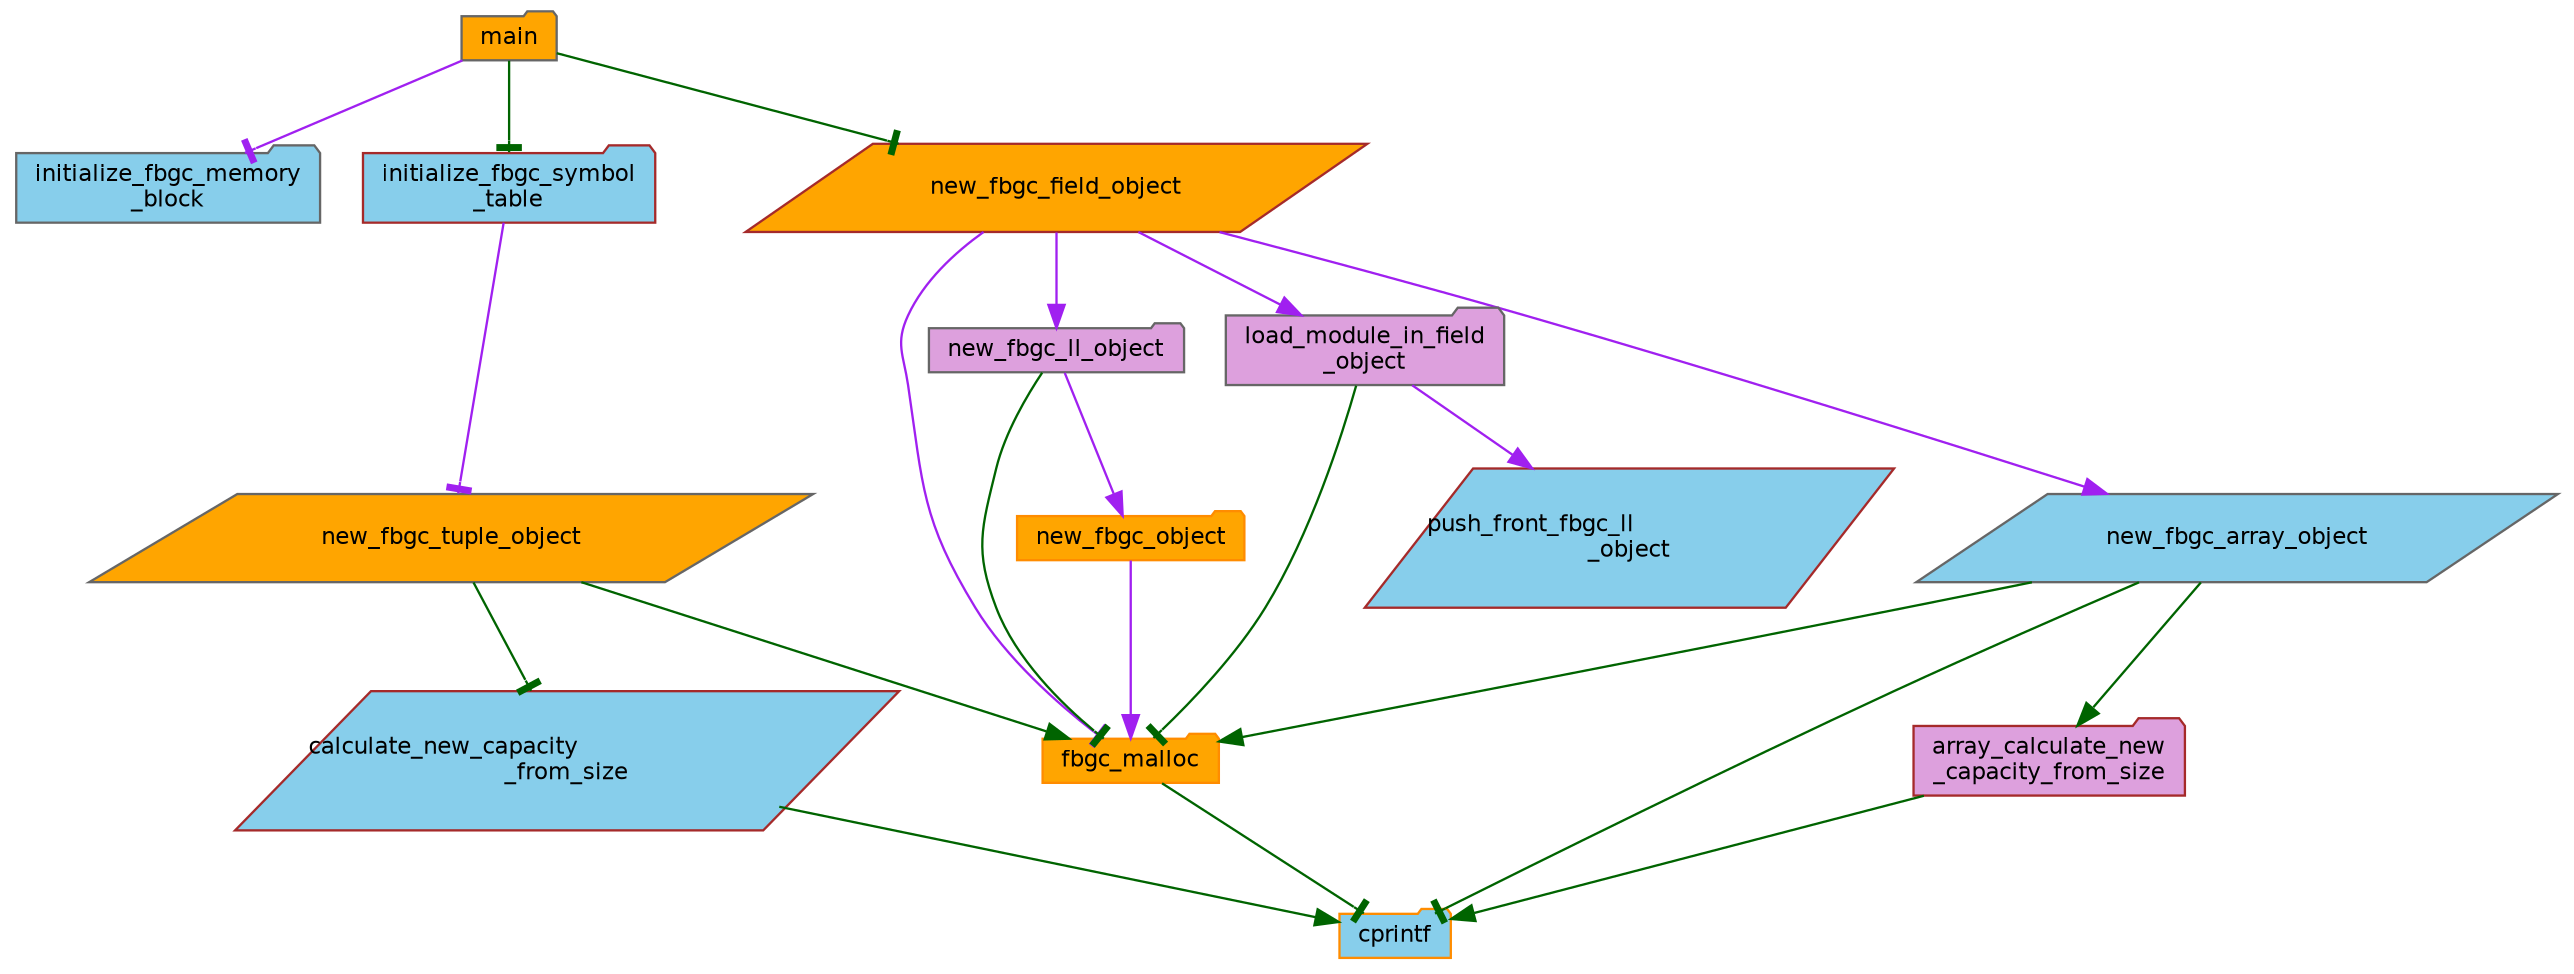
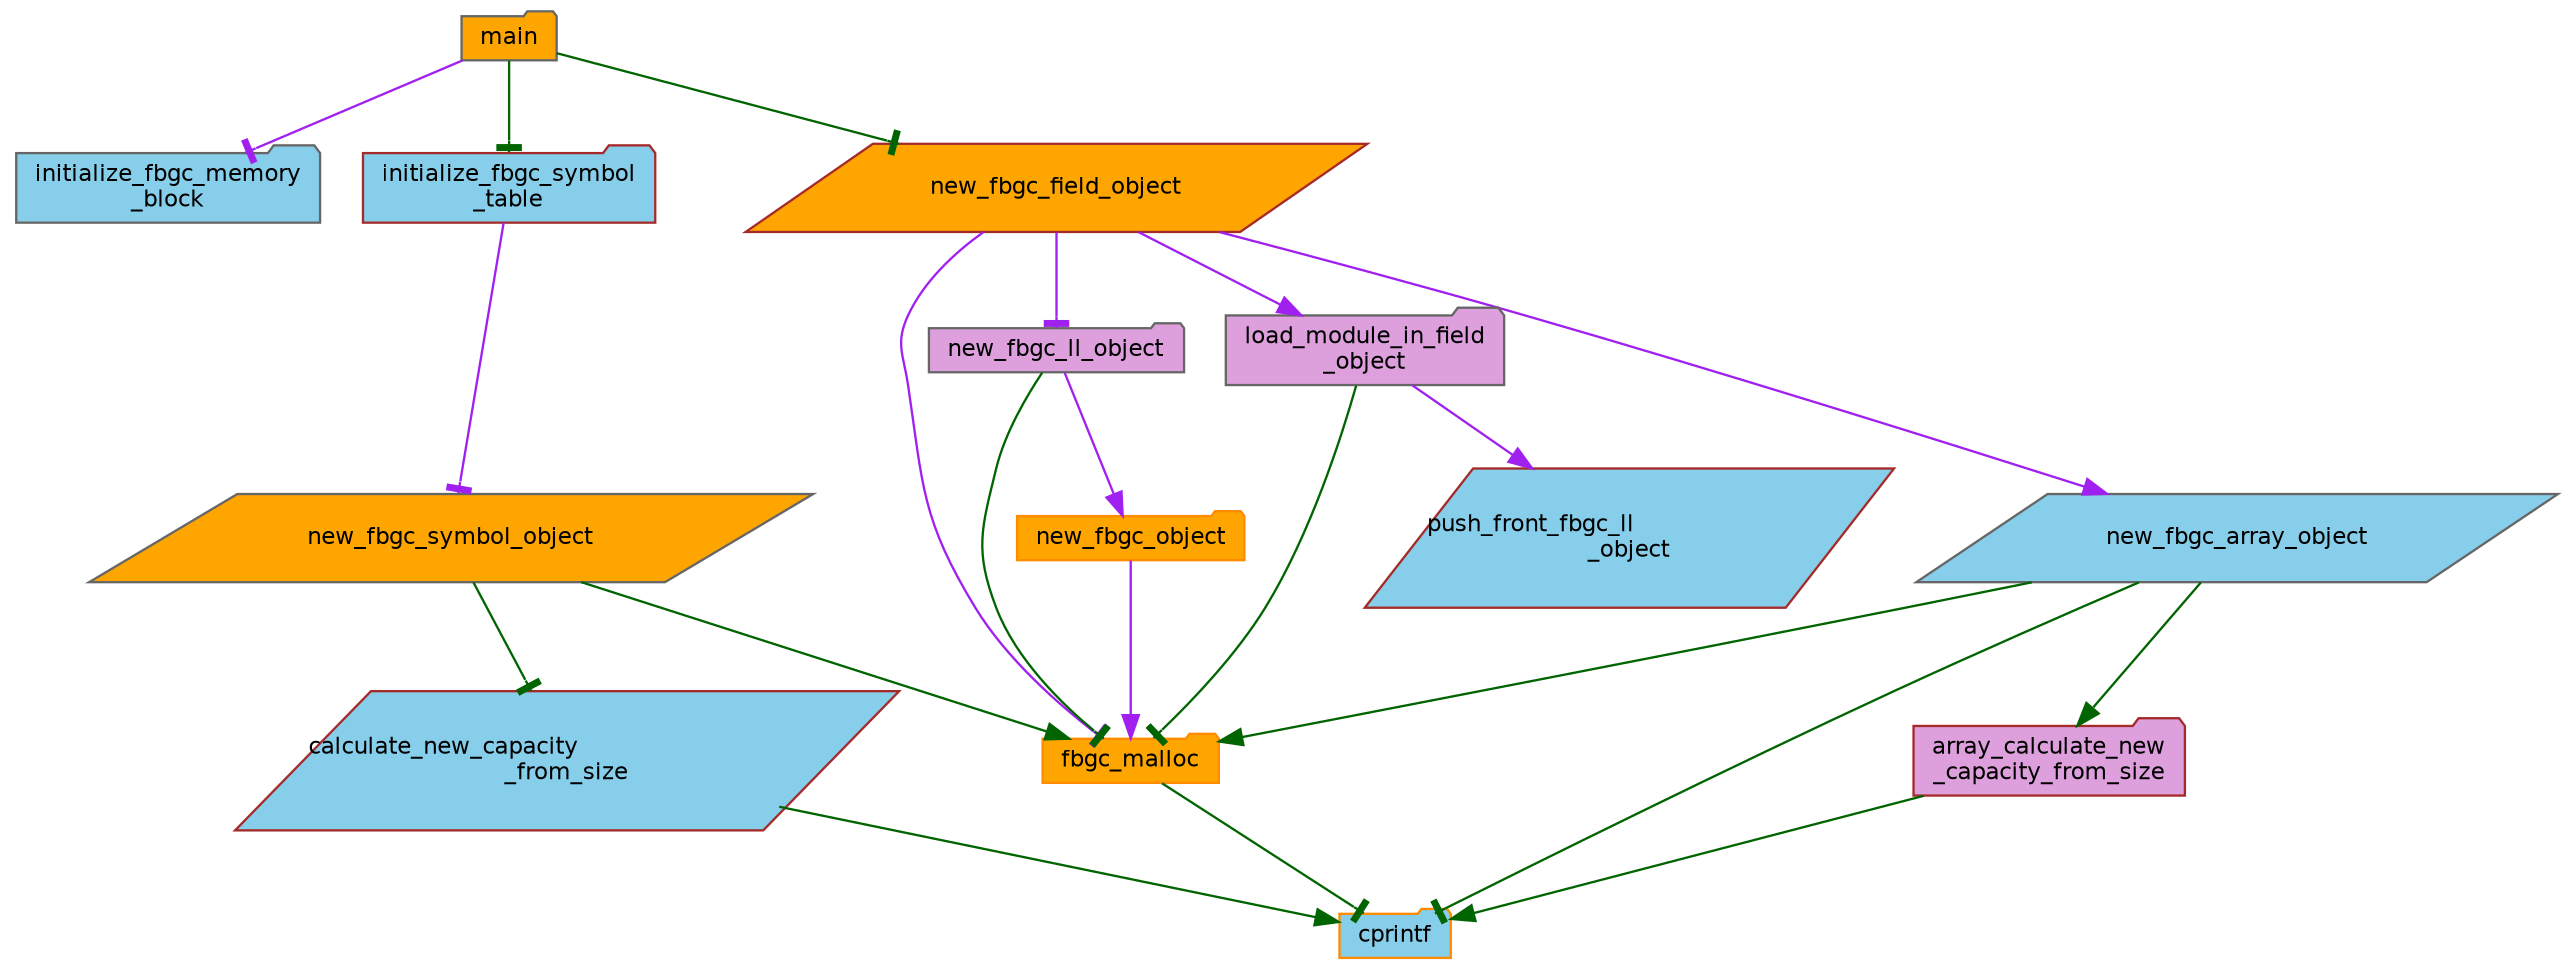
(1057, 274) -> (1057, 274)
(451, 538) -> (451, 538)
